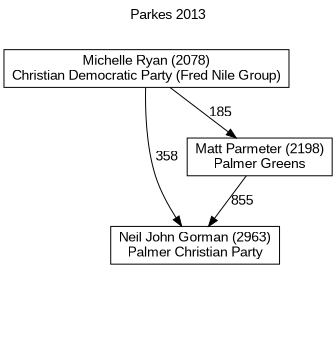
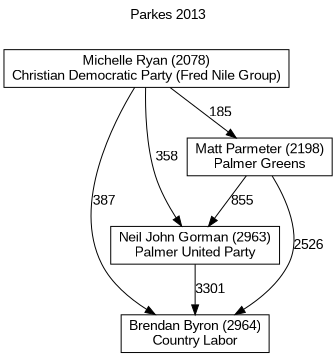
(195, 245) -> (195, 245)
none -> (195, 334)
